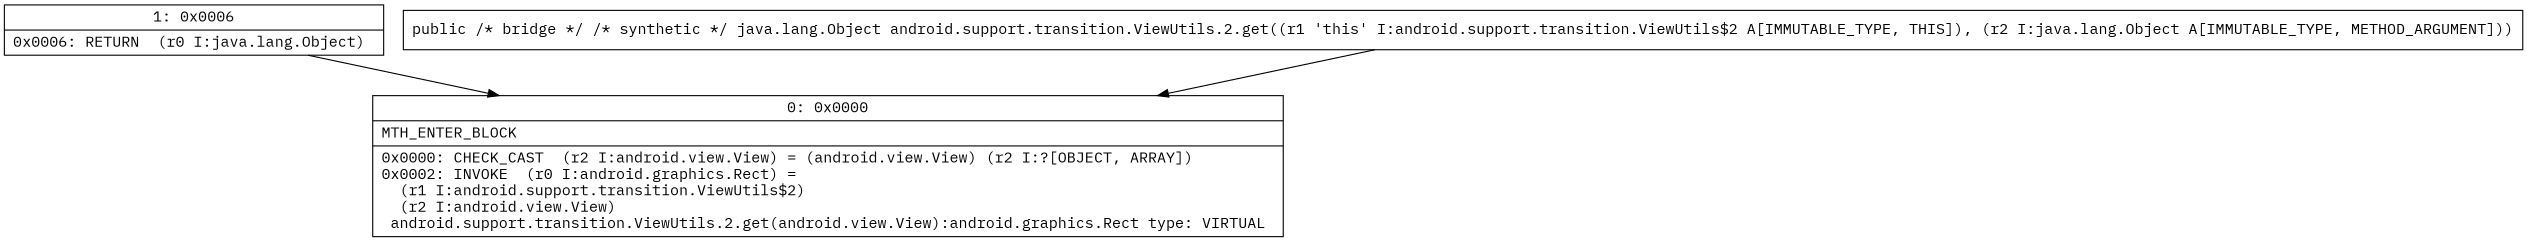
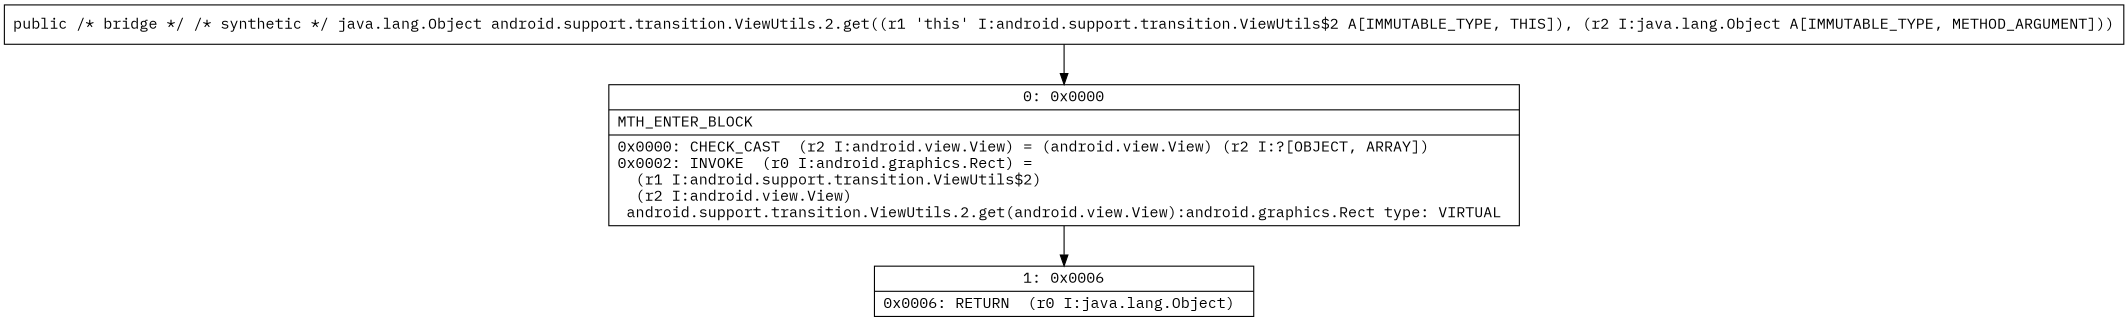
(398, 74) -> (1064, 240)
